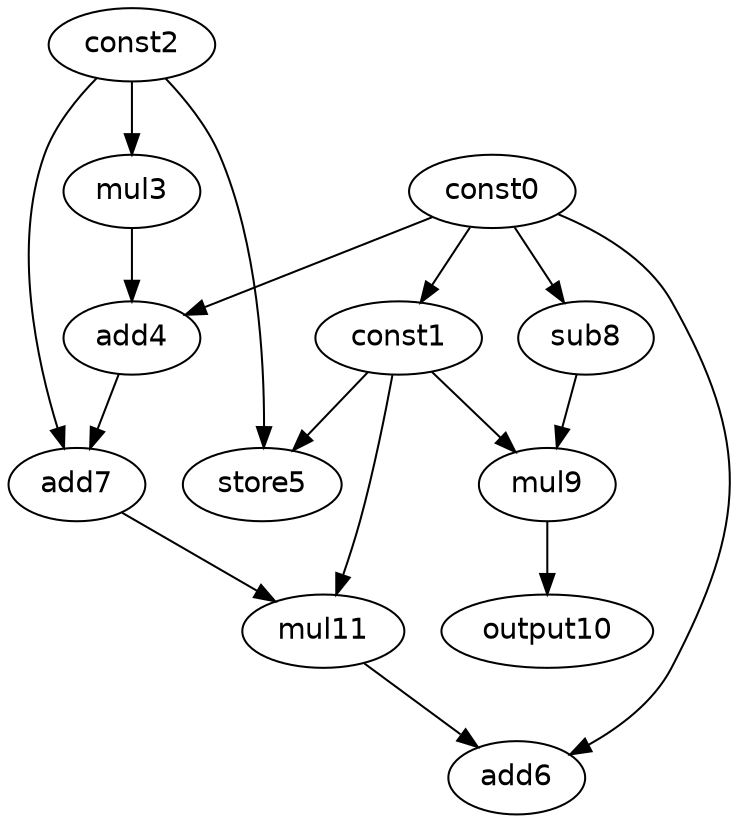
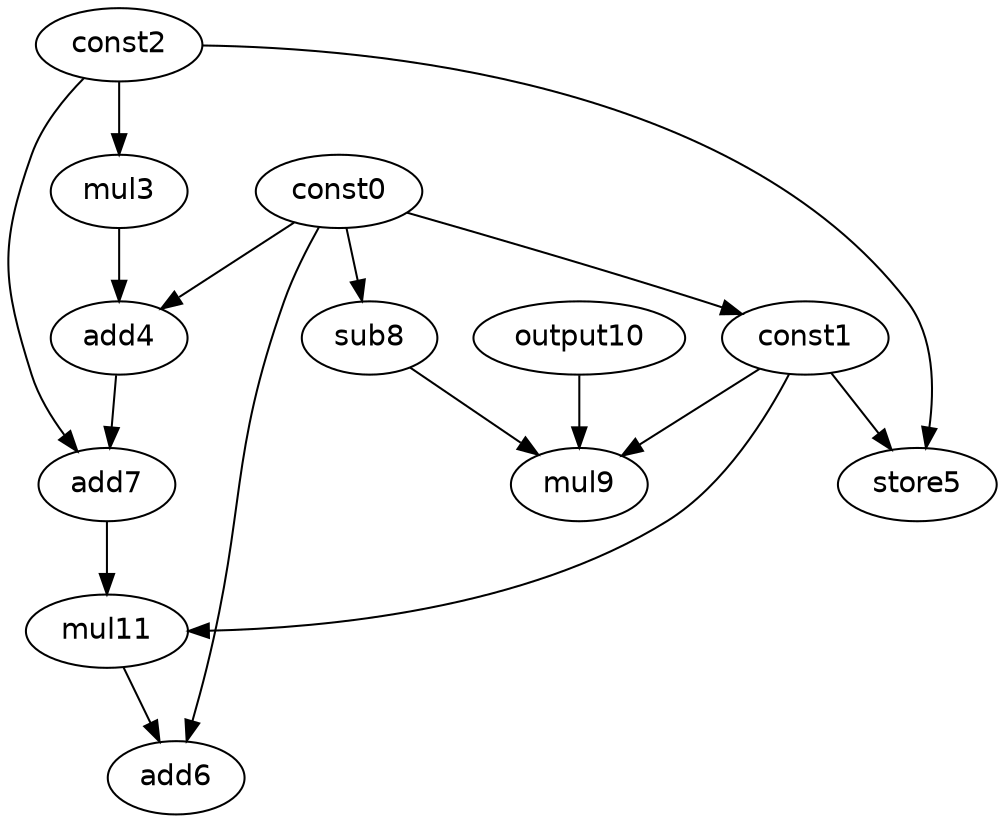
(547, 548) -> (579, 401)
